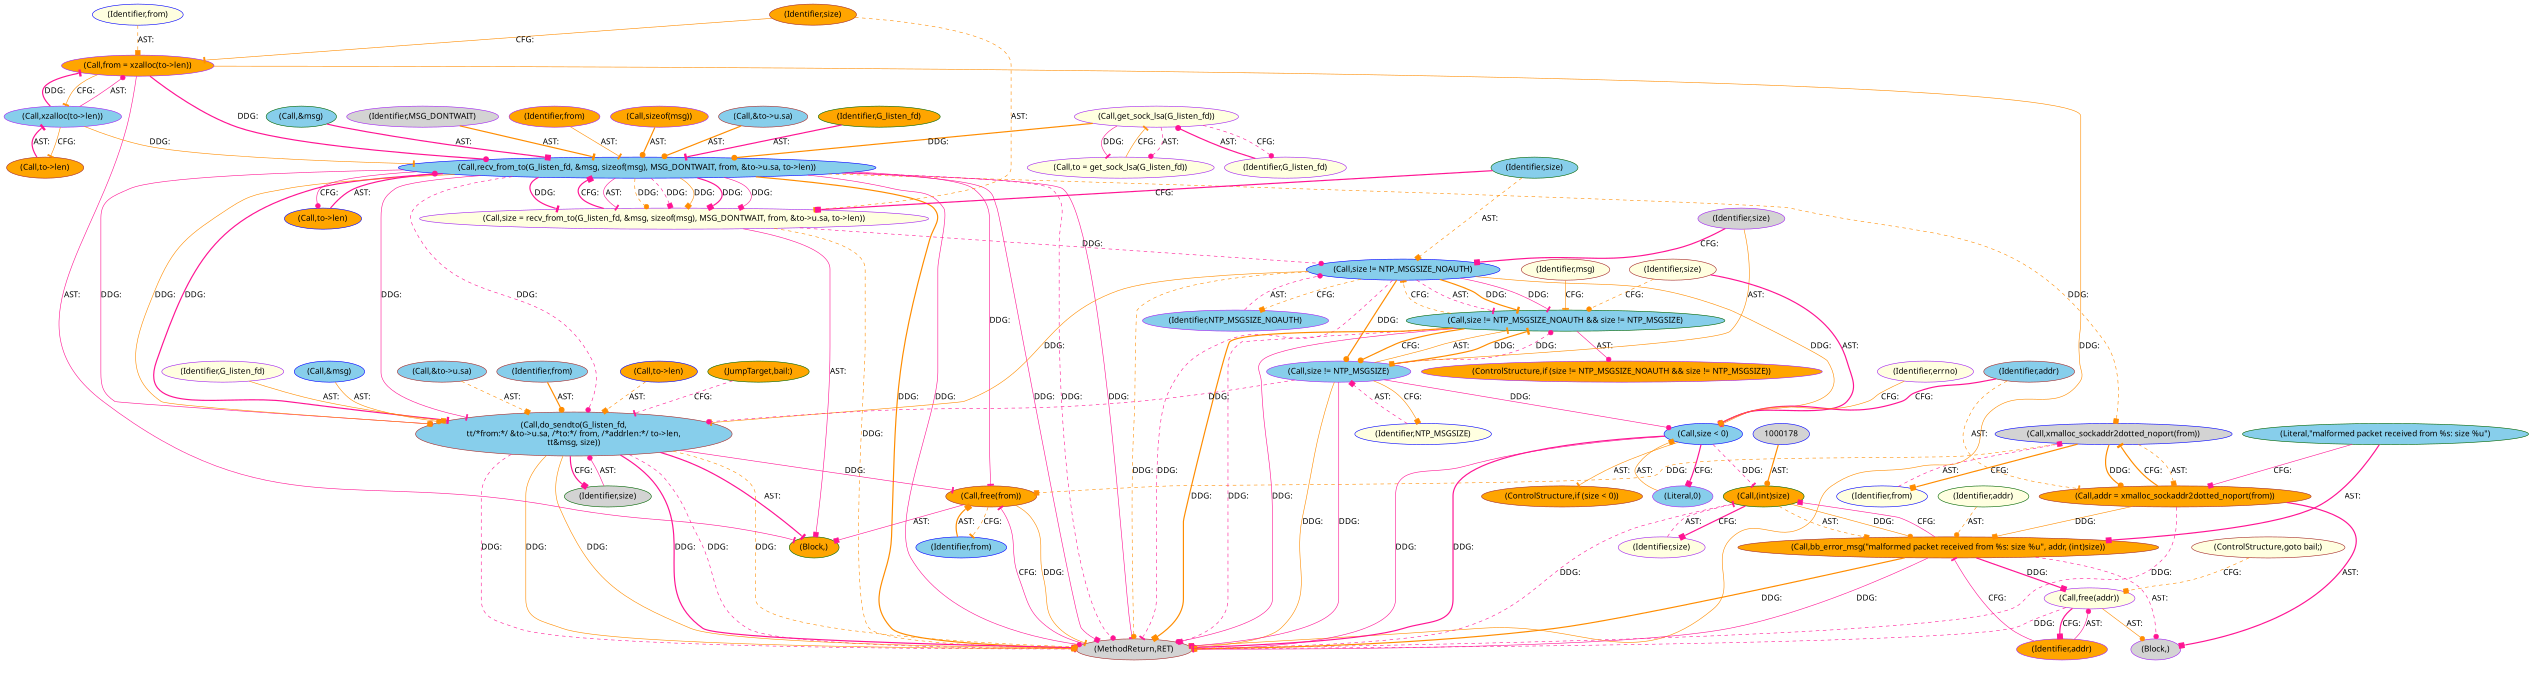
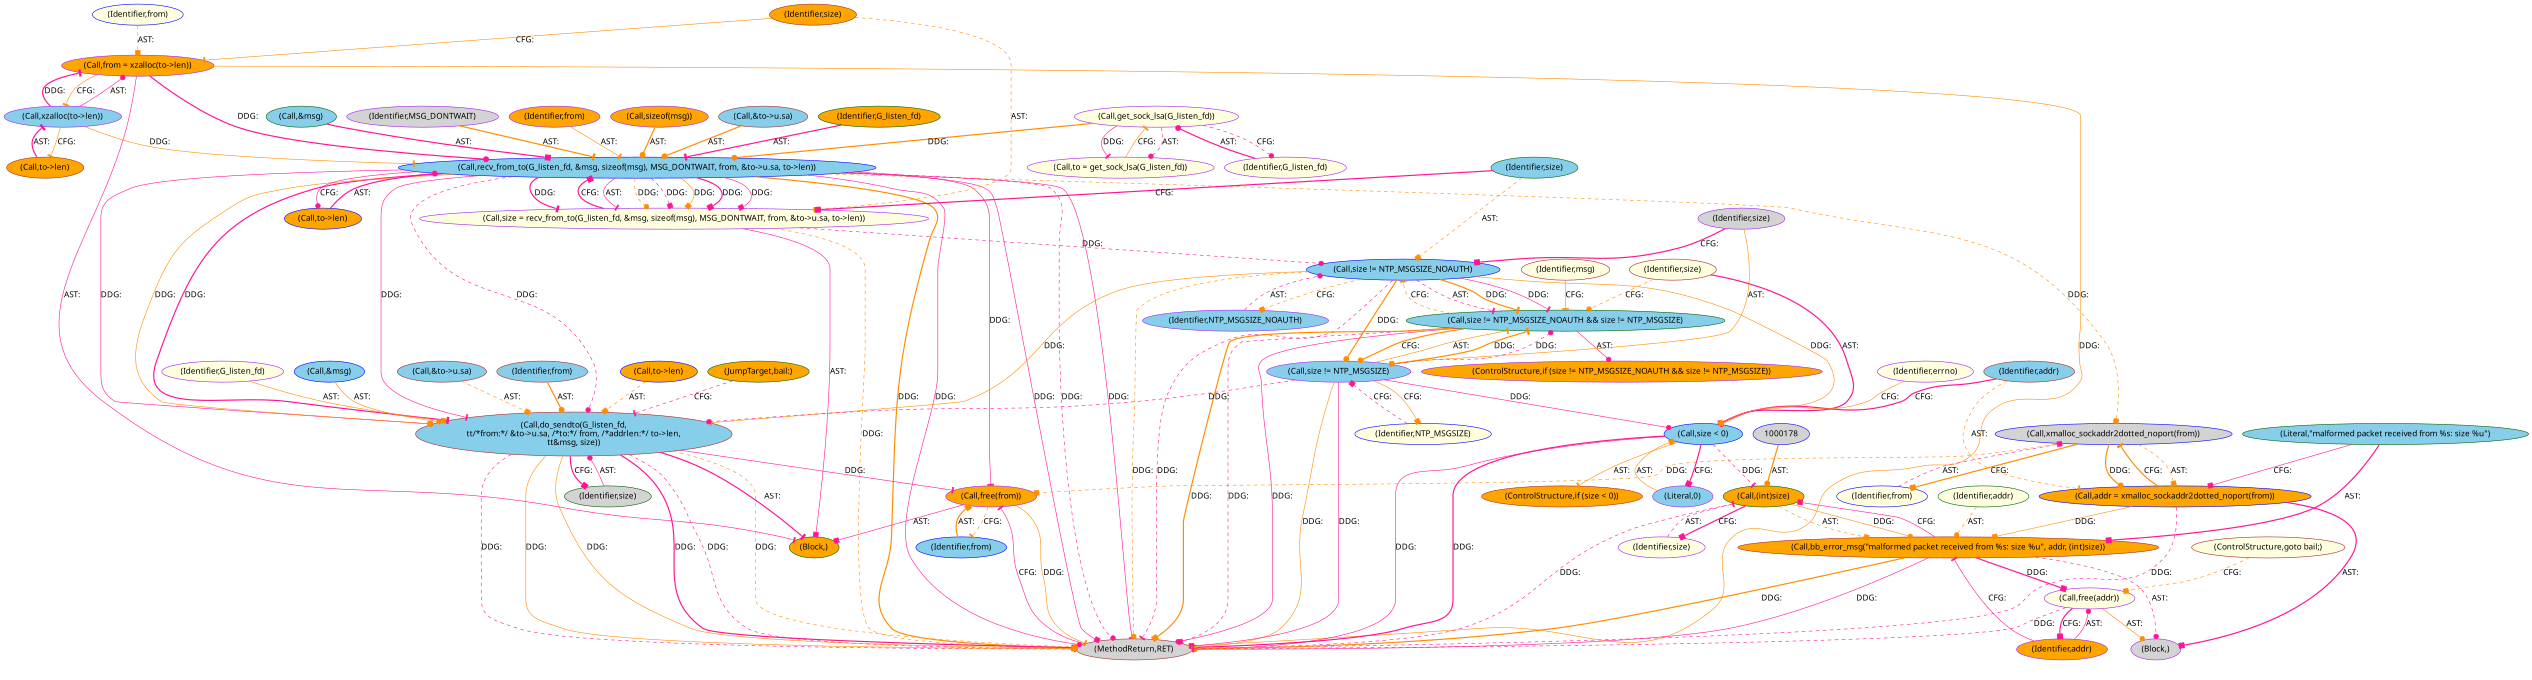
(1384, 397) -> (1384, 397)
(991, 496) -> (991, 496)
(2175, 496) -> (2175, 496)
